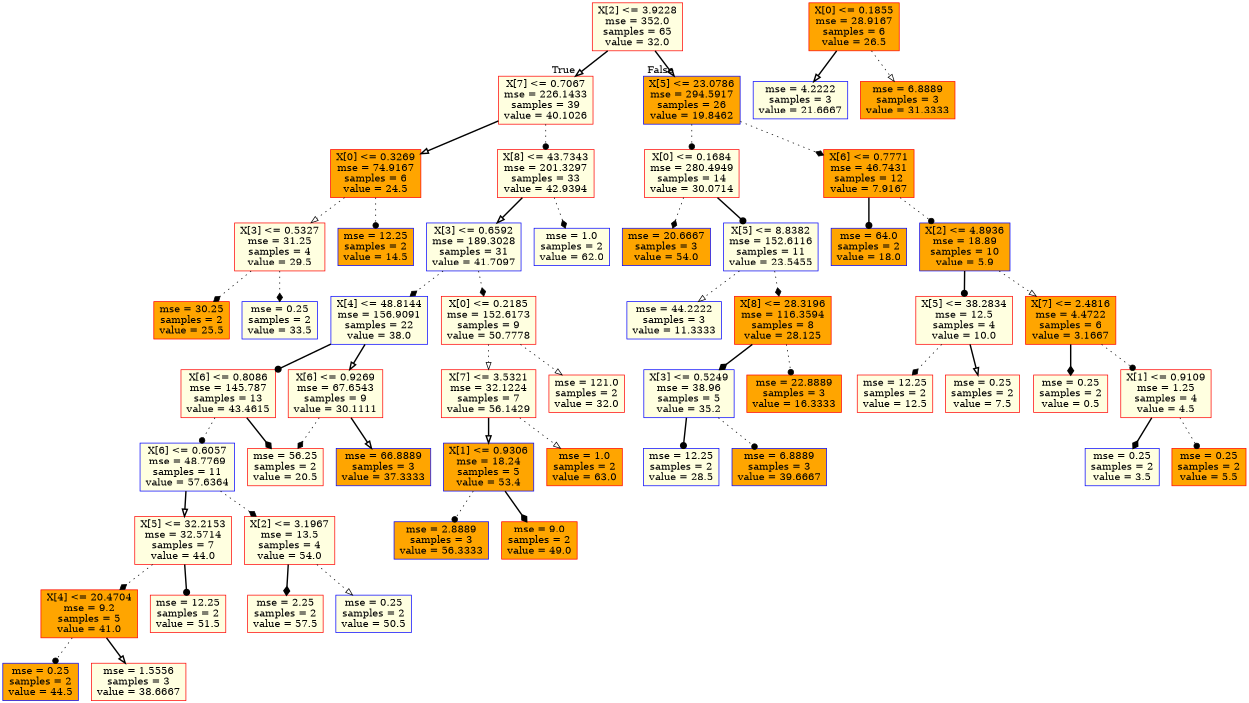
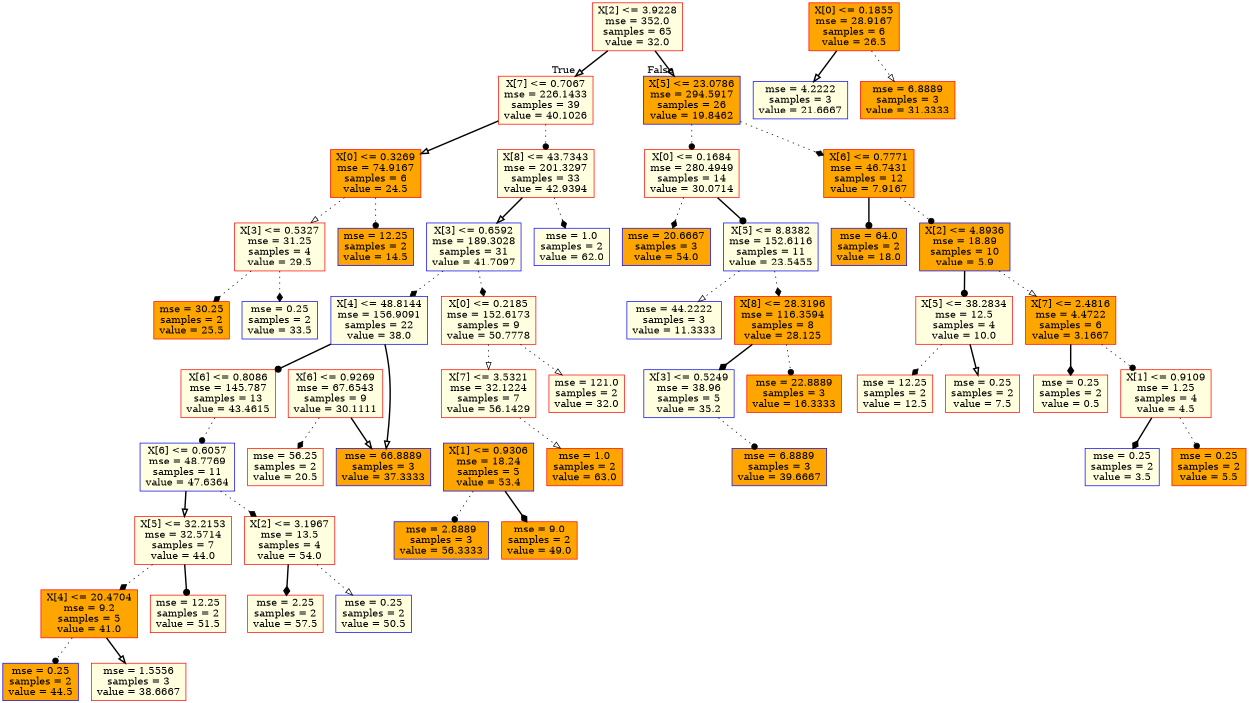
(359, 354) -> (390, 393)
(489, 427) -> none
(256, 430) -> none
(187, 467) -> (187, 467)
(681, 467) -> none
